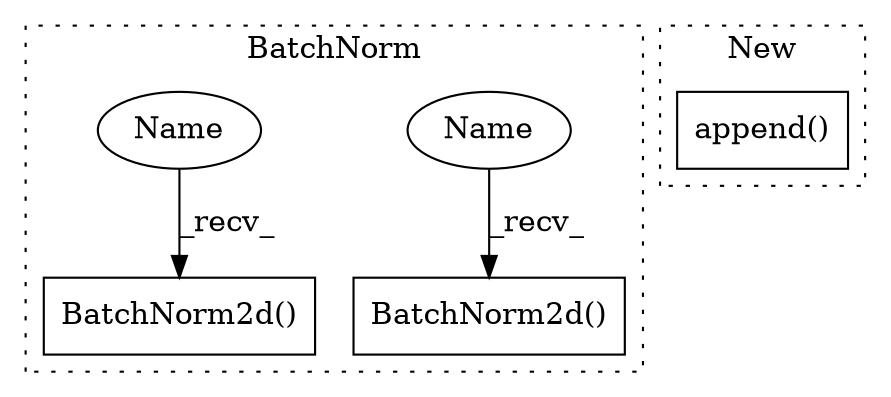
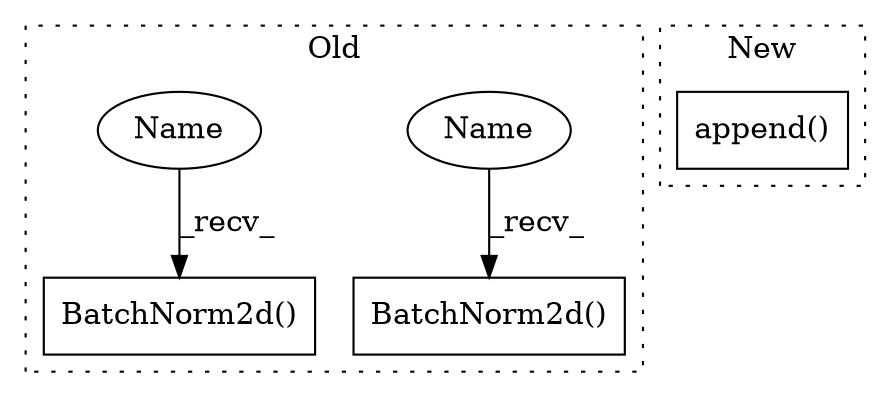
(334, 50) -> (334, 50)
